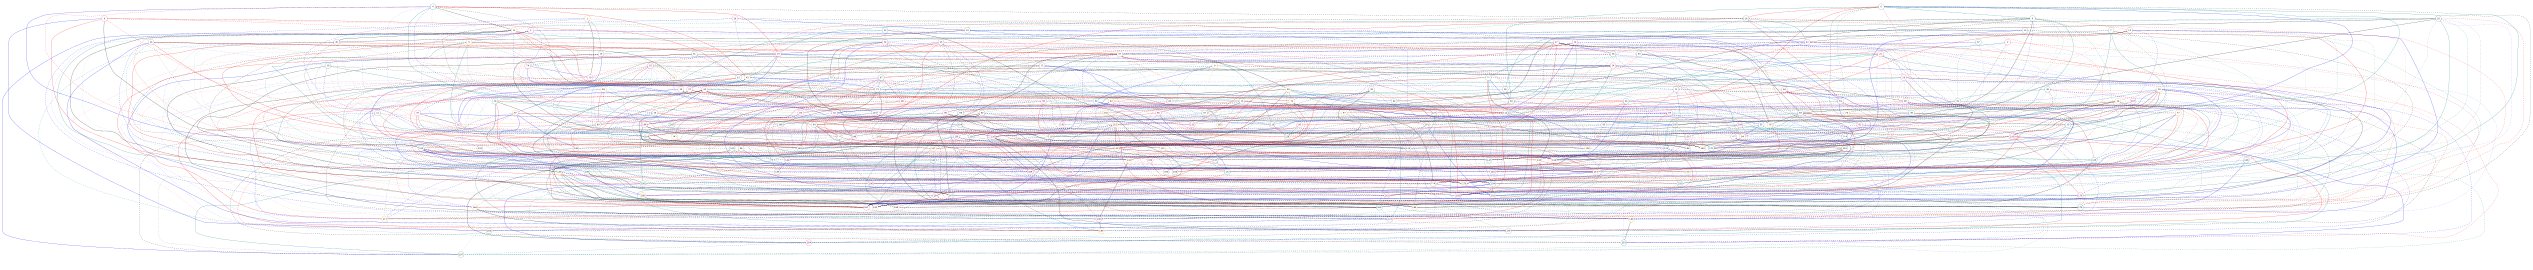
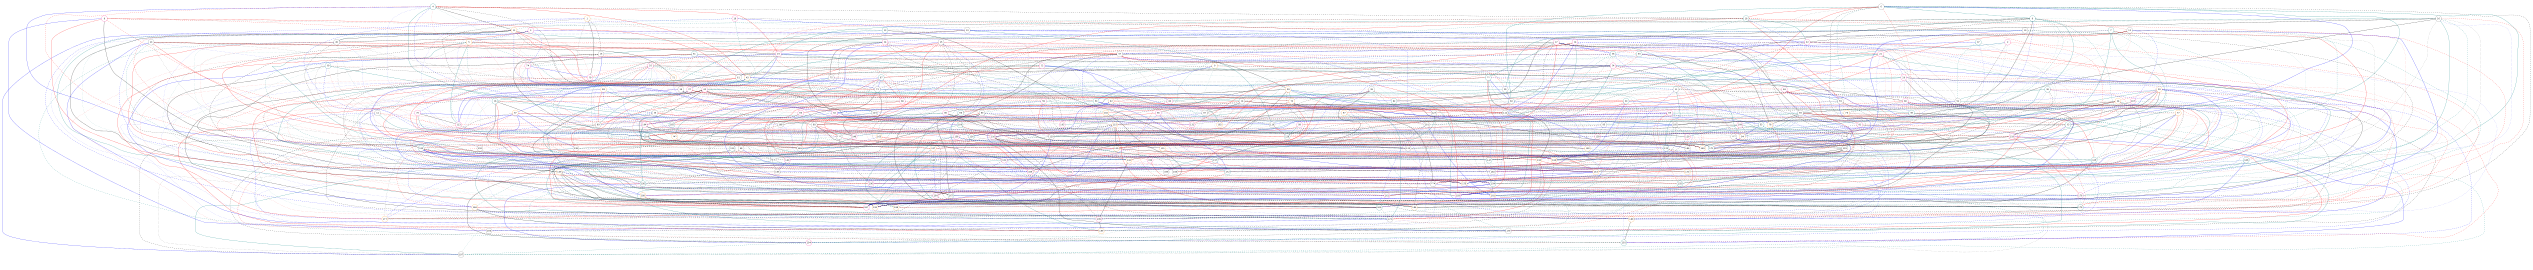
(1711, 202) -> (2009, 222)
